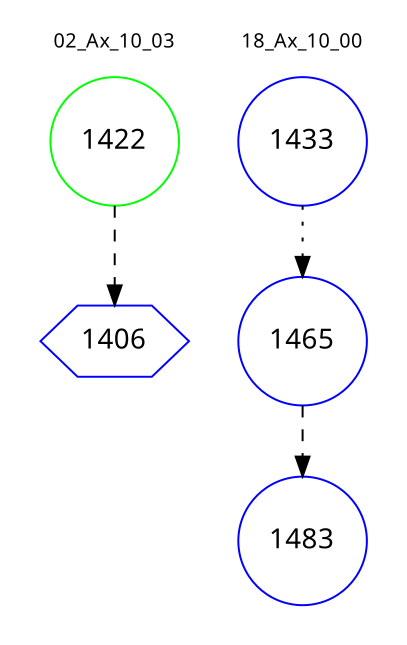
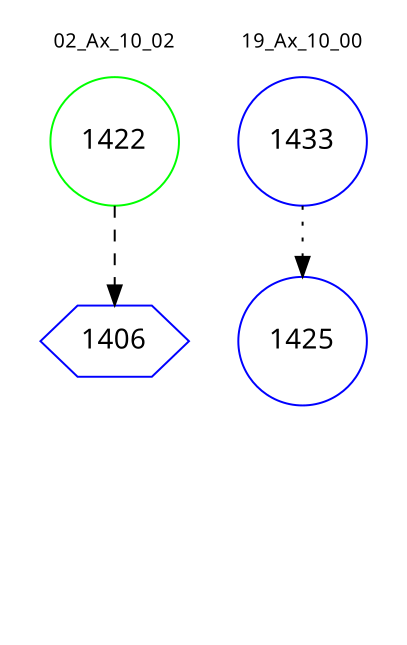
(115, 43) -> (115, 43)
(303, 43) -> (303, 43)
(303, 341) -> (303, 341)
(303, 541) -> none
